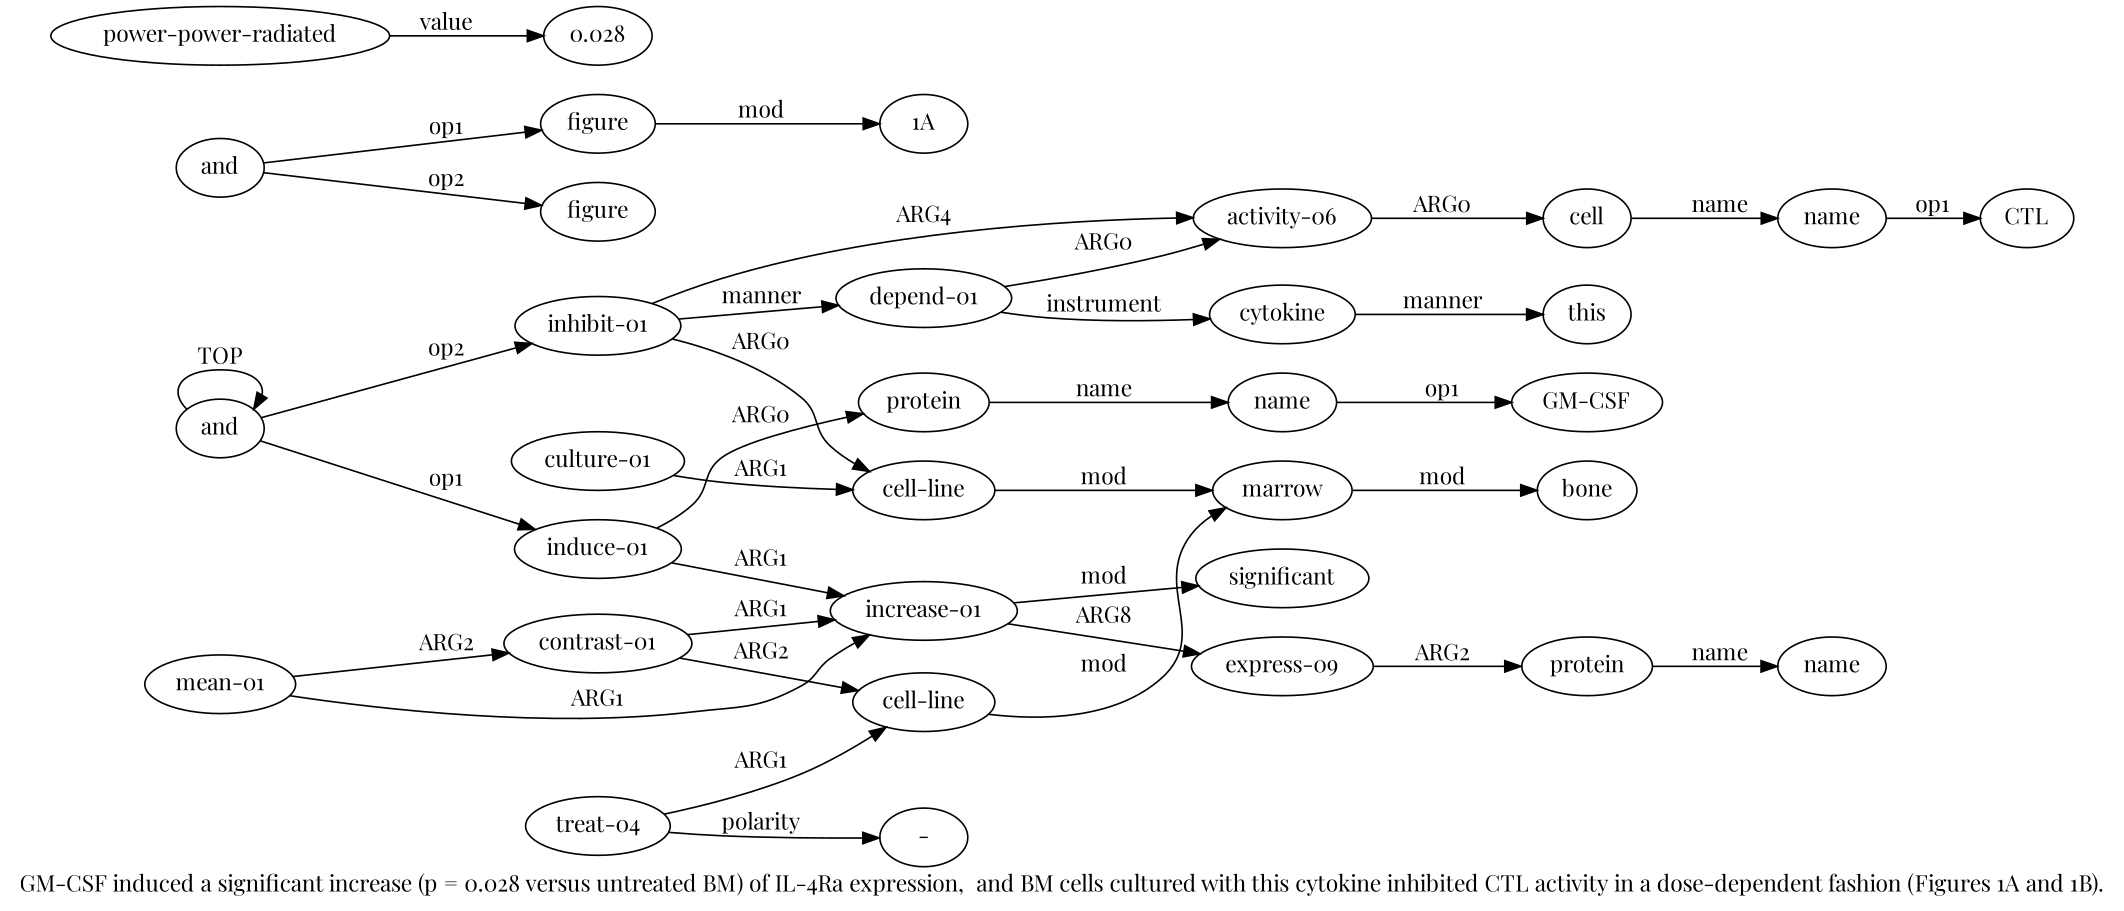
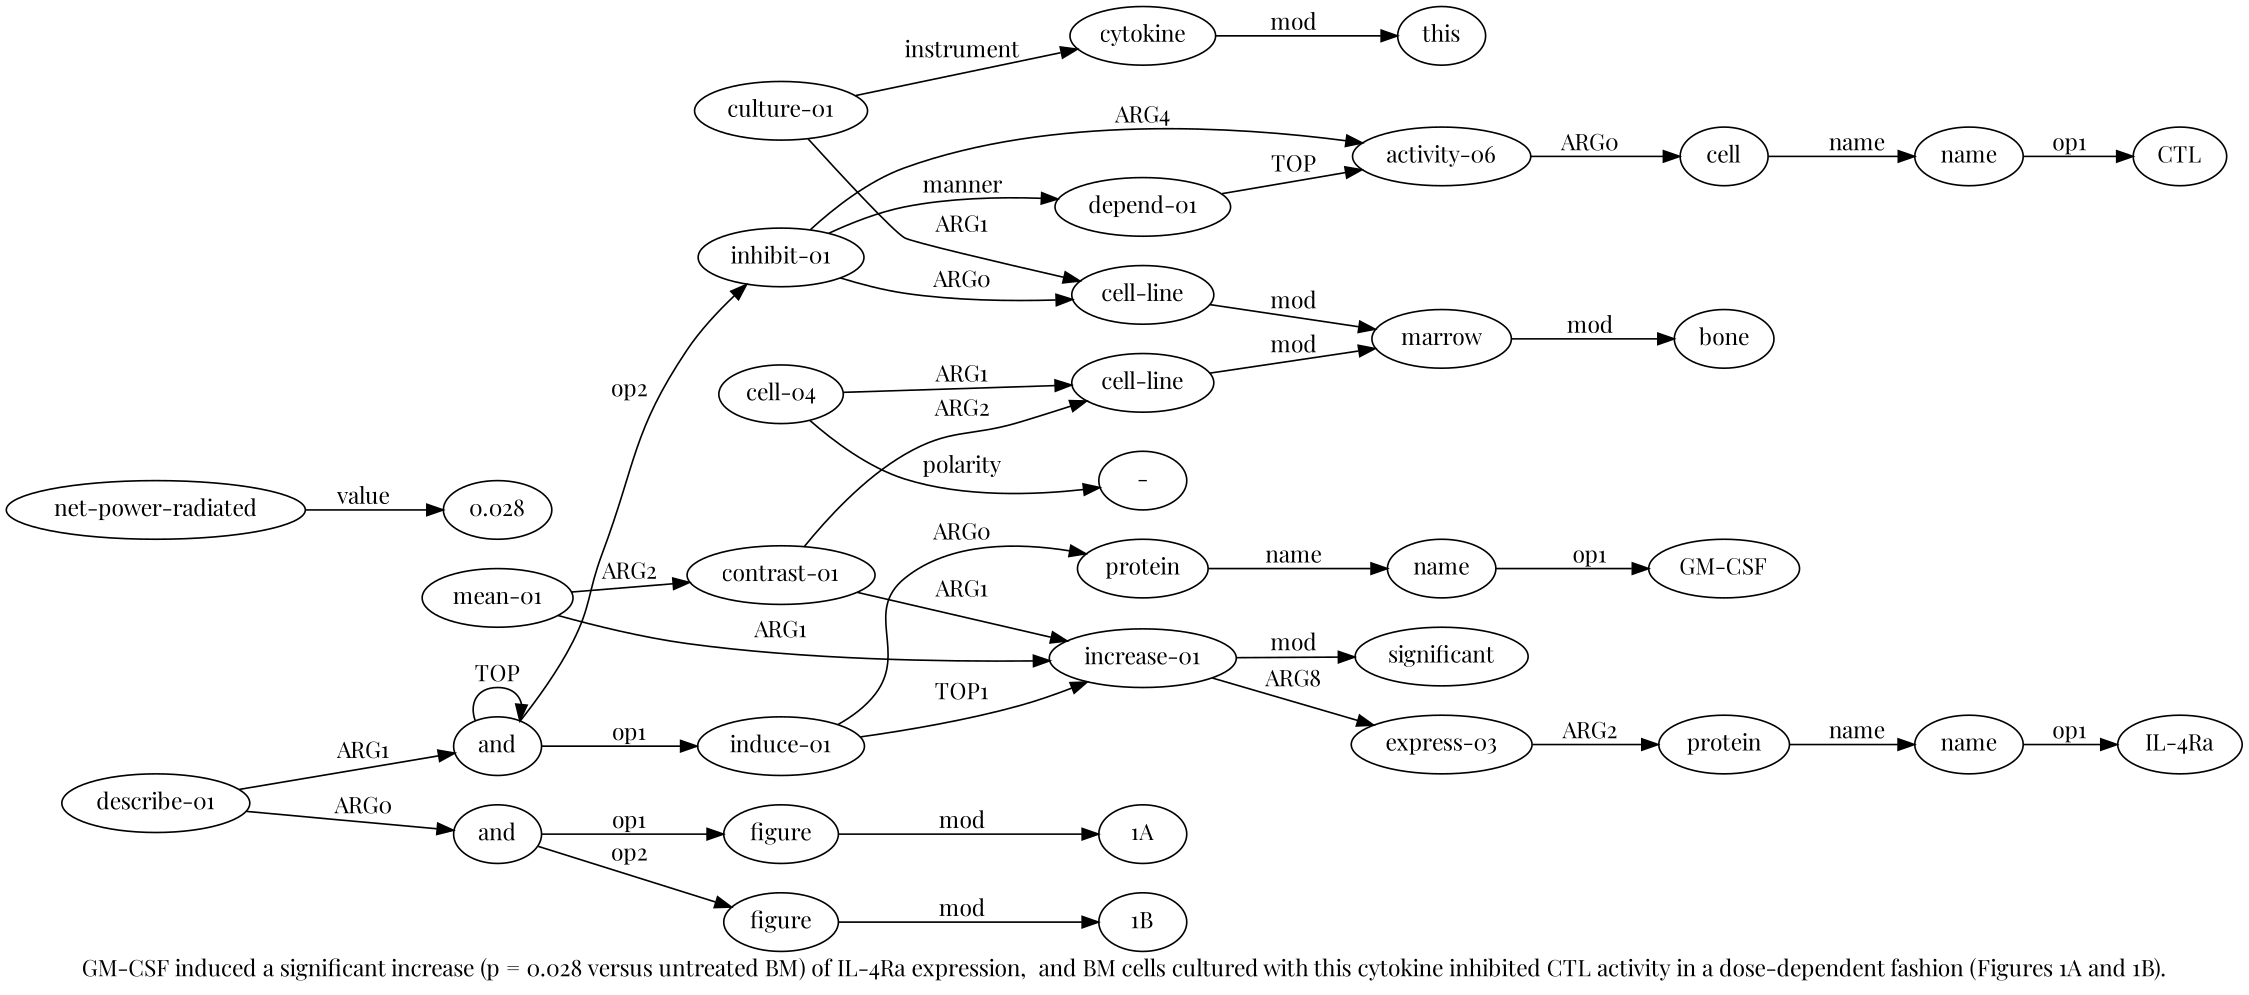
(220, 36) -> (156, 510)
(1104, 244) -> (1294, 165)
(1443, 302) -> (1294, 24)
(1097, 320) -> (958, 74)
(761, 560) -> (962, 693)
(1282, 666) -> (1442, 745)
none -> (2180, 745)
none -> (156, 803)
(598, 826) -> (781, 394)
none -> (1143, 922)
